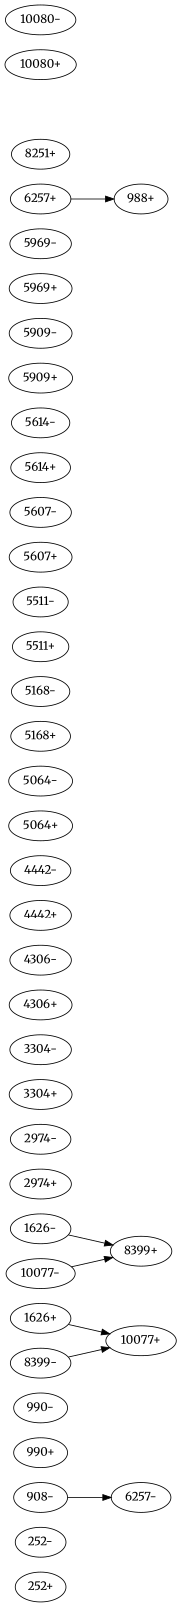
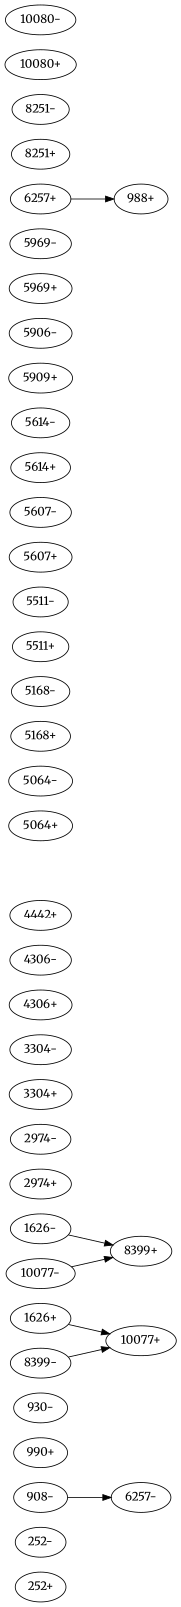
none -> (41, 109)
(41, 333) -> (41, 333)
(41, 871) -> none
(41, 1408) -> (41, 1408)
